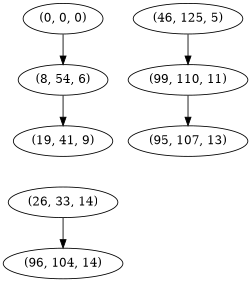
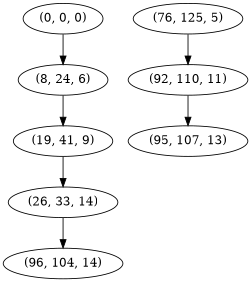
(188, 19) -> (188, 19)
(63, 80) -> (63, 80)
(188, 80) -> (188, 80)
none -> (63, 168)
